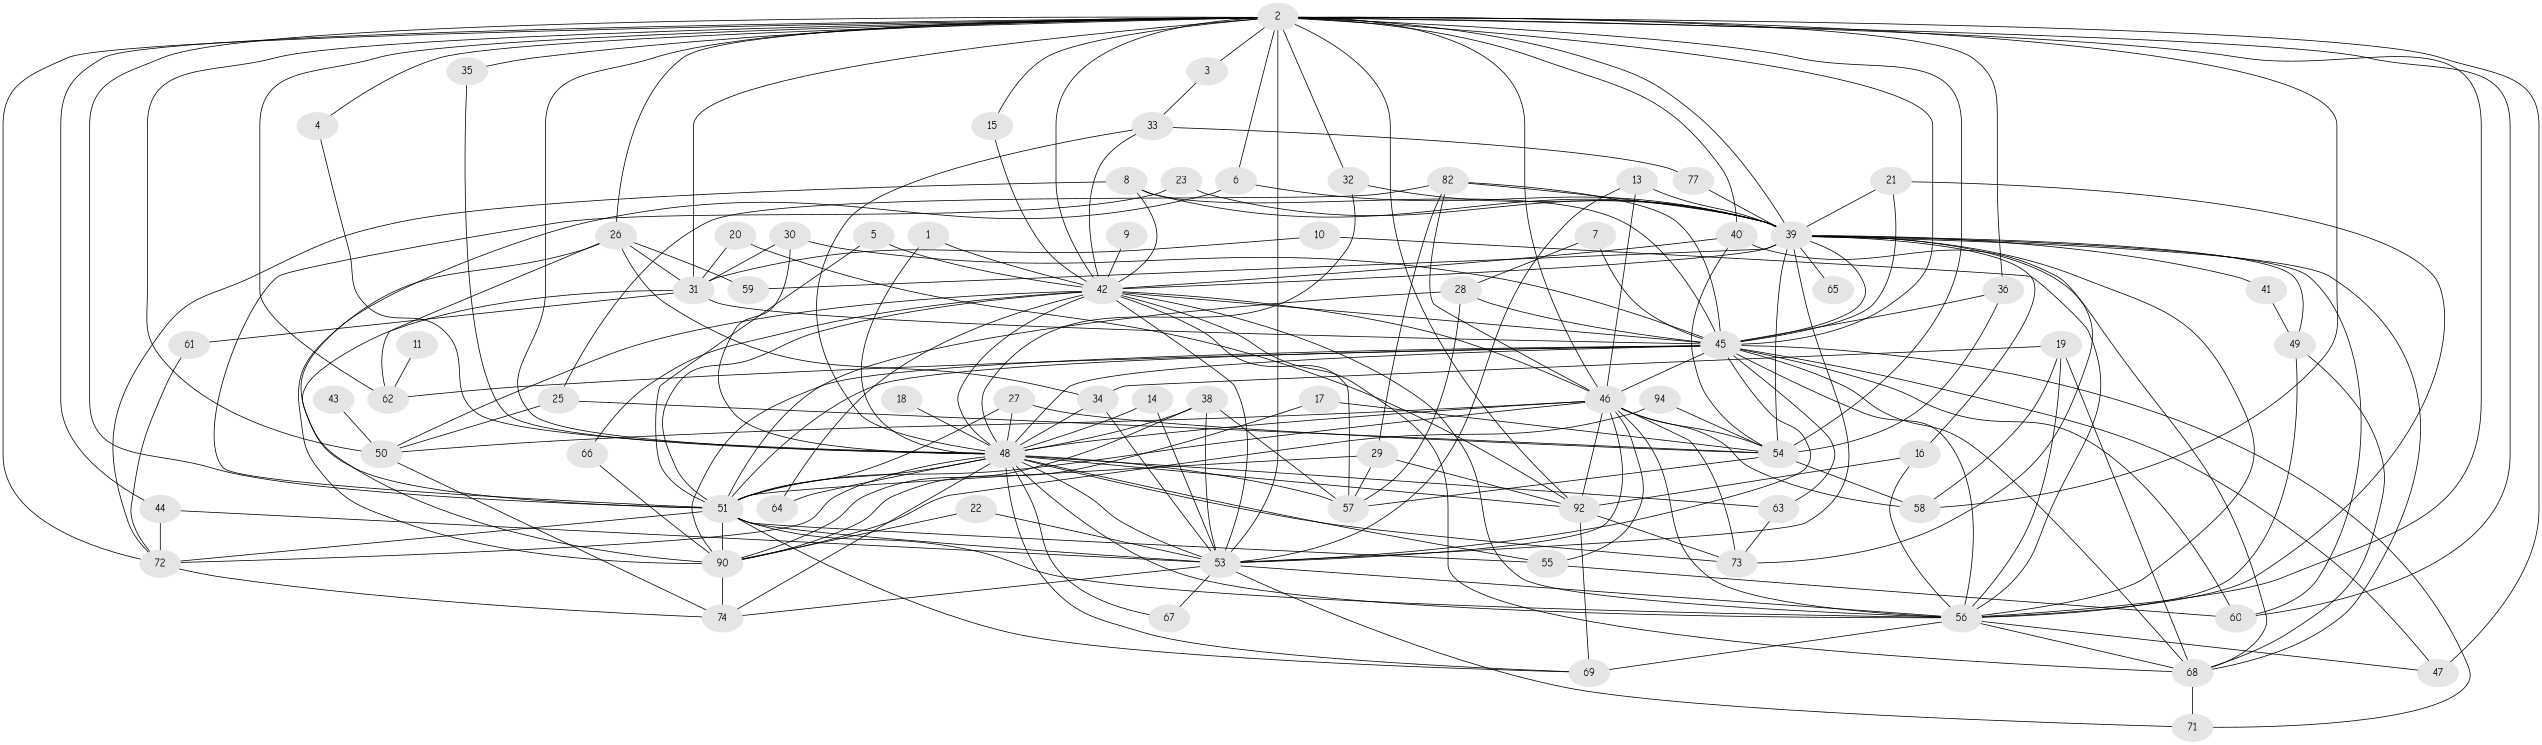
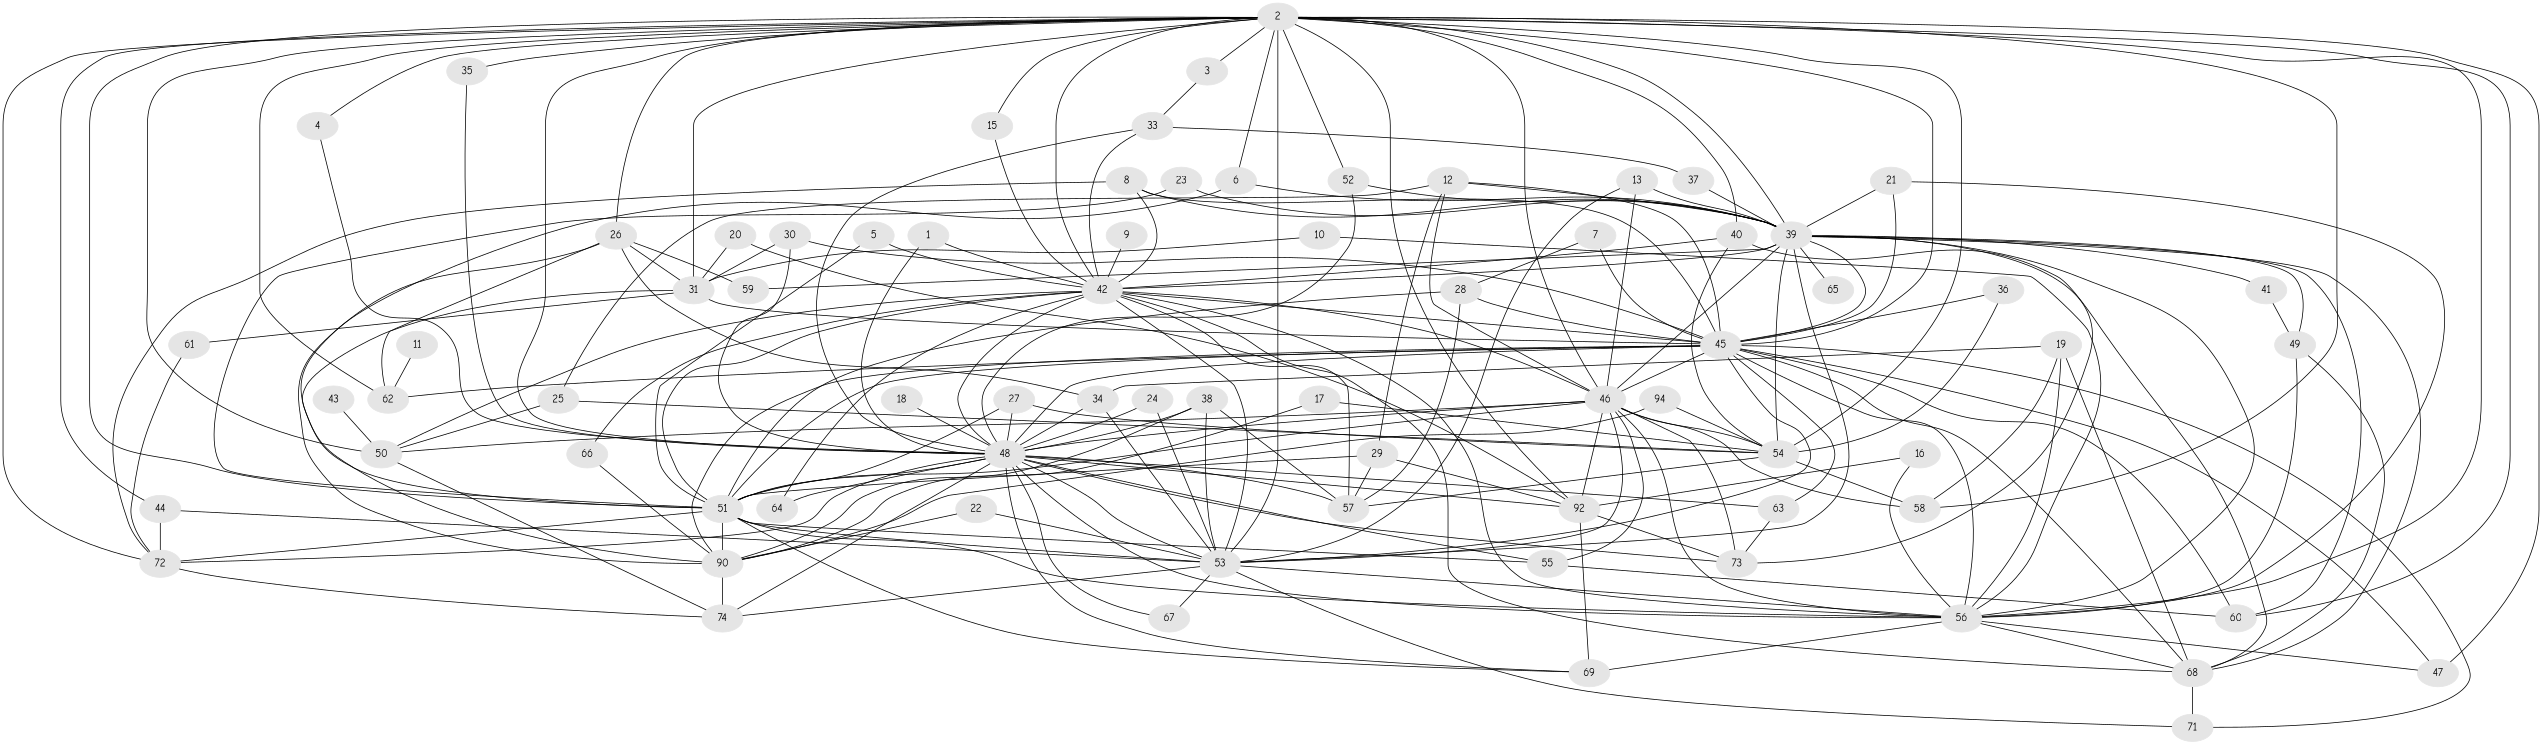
(1886, 38) -> none
(1349, 181) -> (1349, 181)
(1448, 181) -> (1448, 181)
(1693, 181) -> (1693, 181)
(2021, 269) -> (1711, 307)
(1152, 400) -> (1152, 400)
